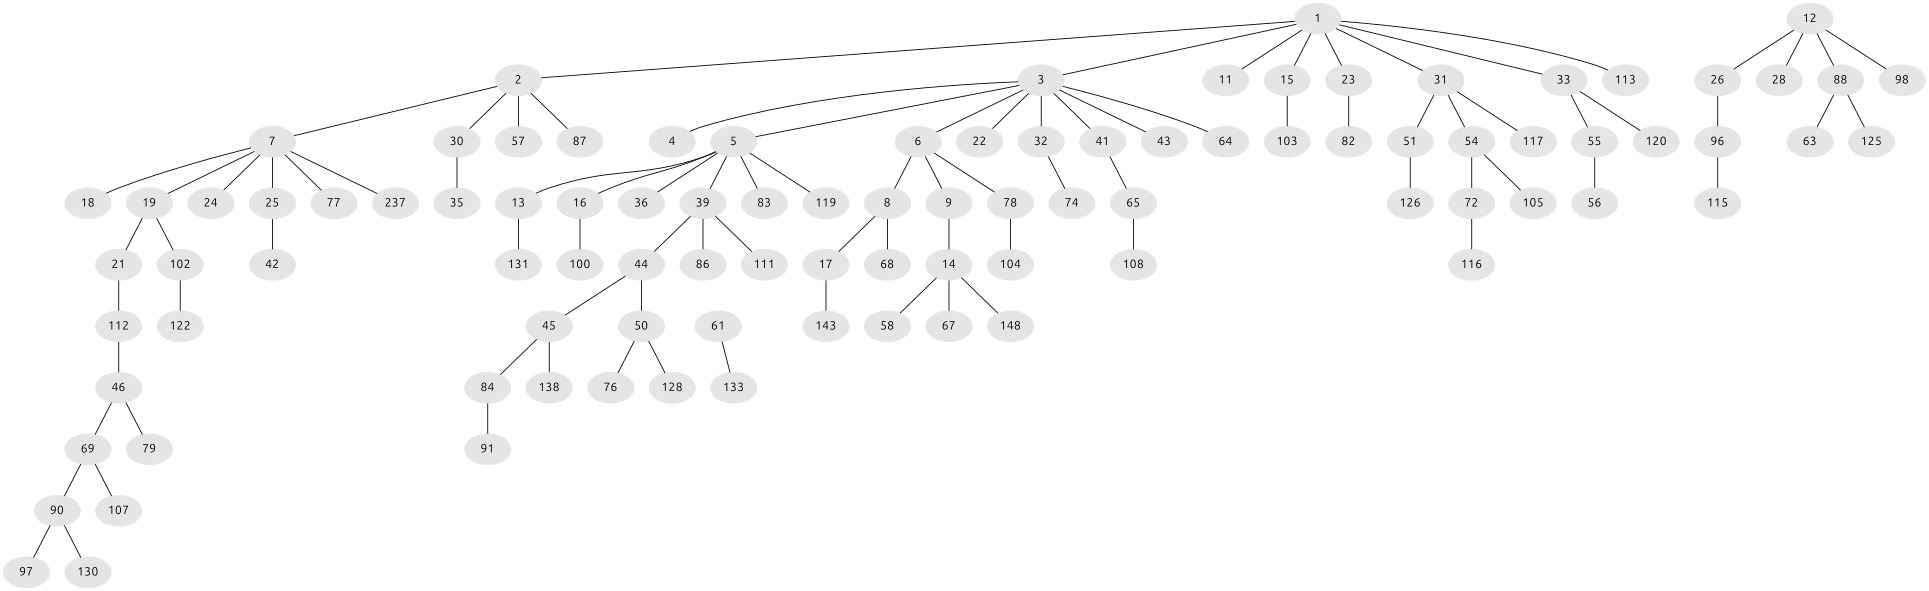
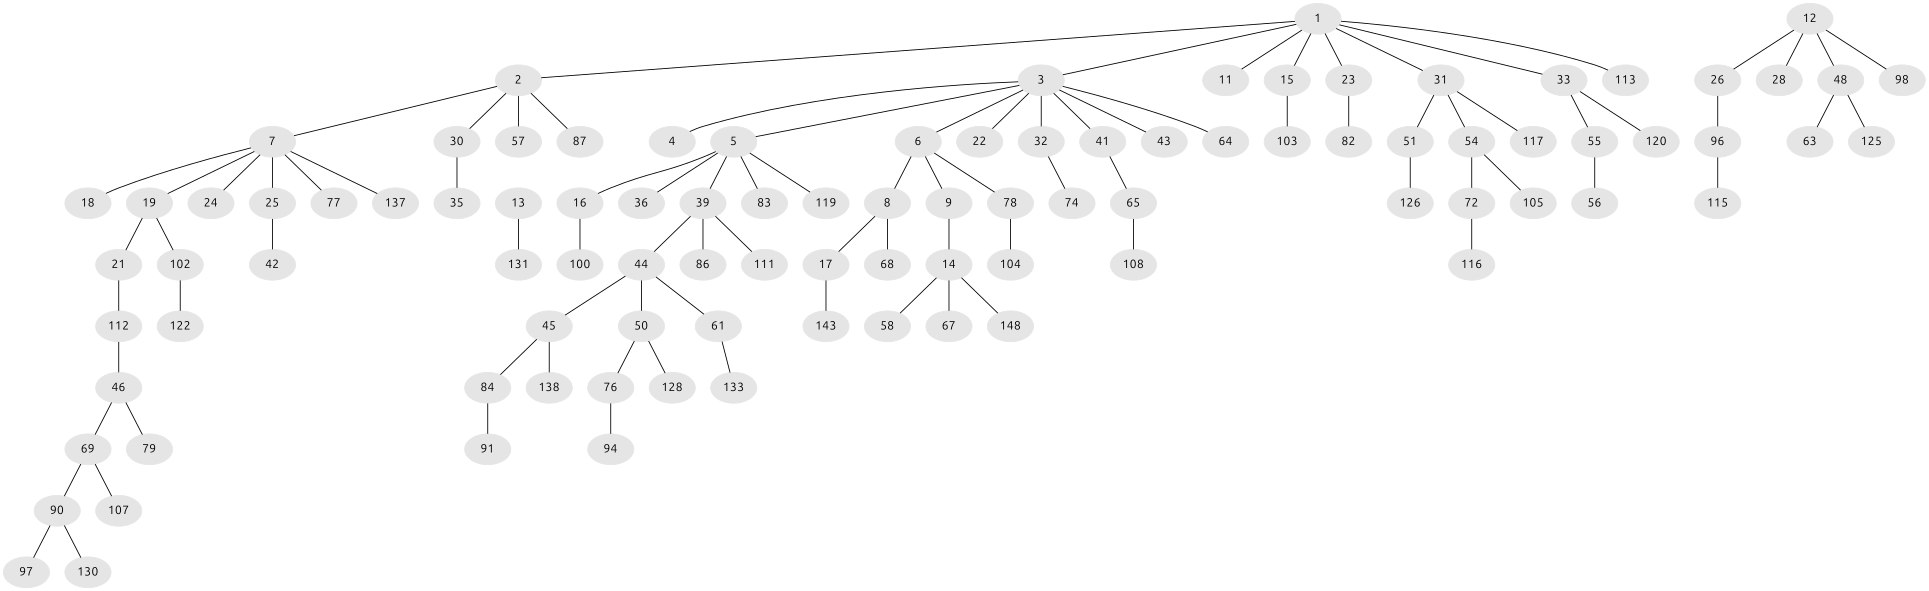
(1841, 80) -> (1841, 80)
(626, 173) -> none
(395, 203) -> (395, 203)
none -> (680, 296)
none -> (611, 449)
